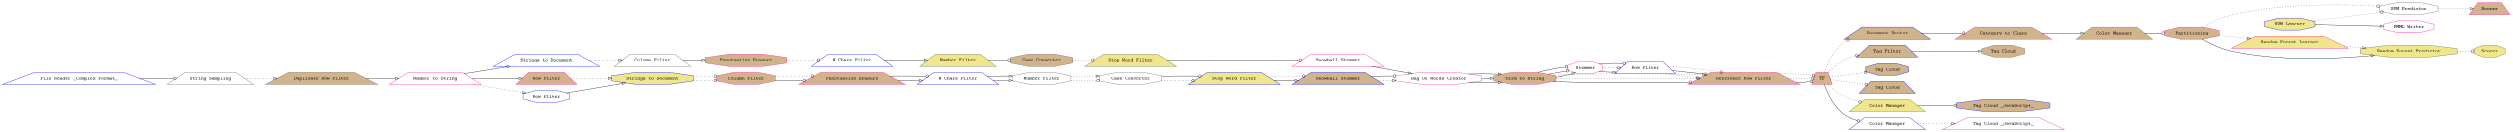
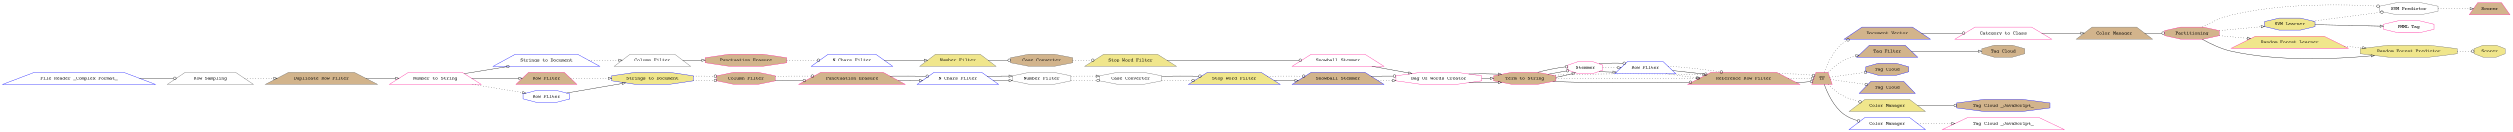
(2409, 27) -> (2409, 27)
none -> (2240, 29)
(2003, 33) -> (2003, 33)
(210, 78) -> (210, 78)
